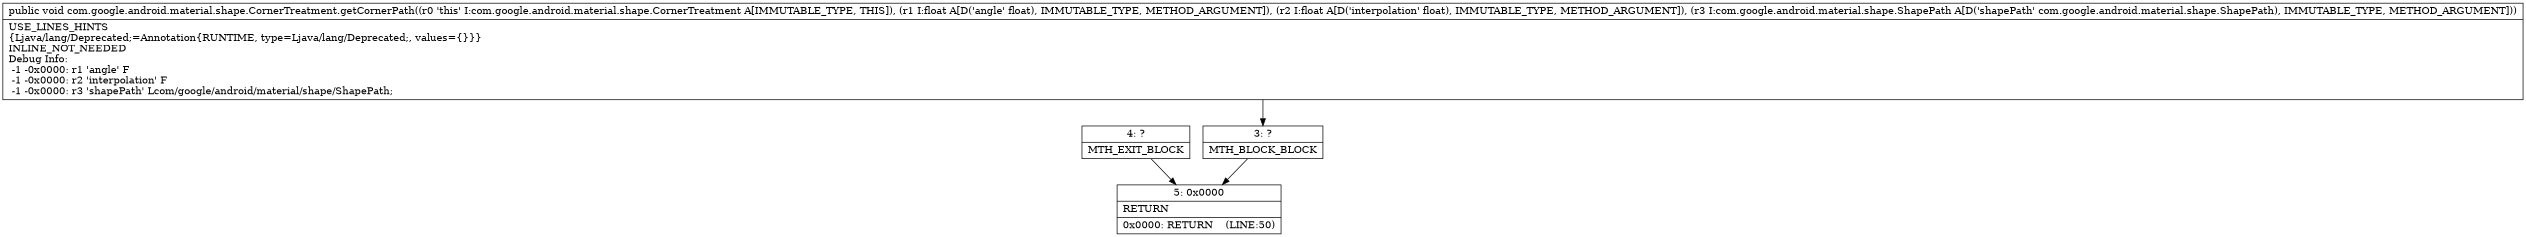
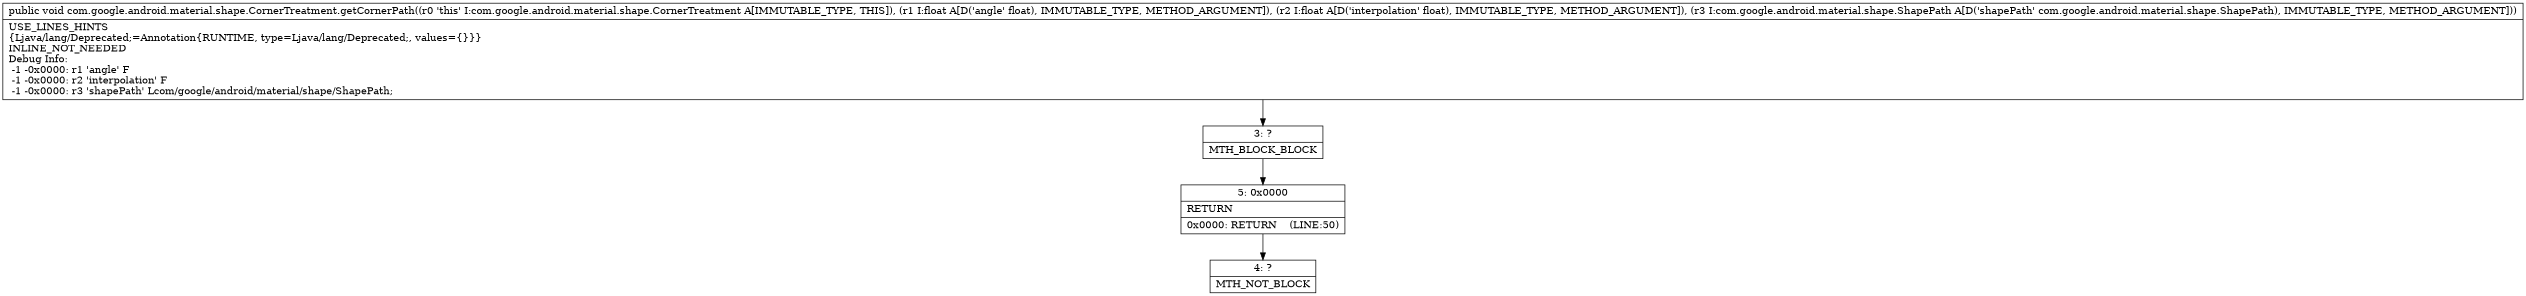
(1136, 150) -> (1263, 284)
(1161, 169) -> (1263, 243)
